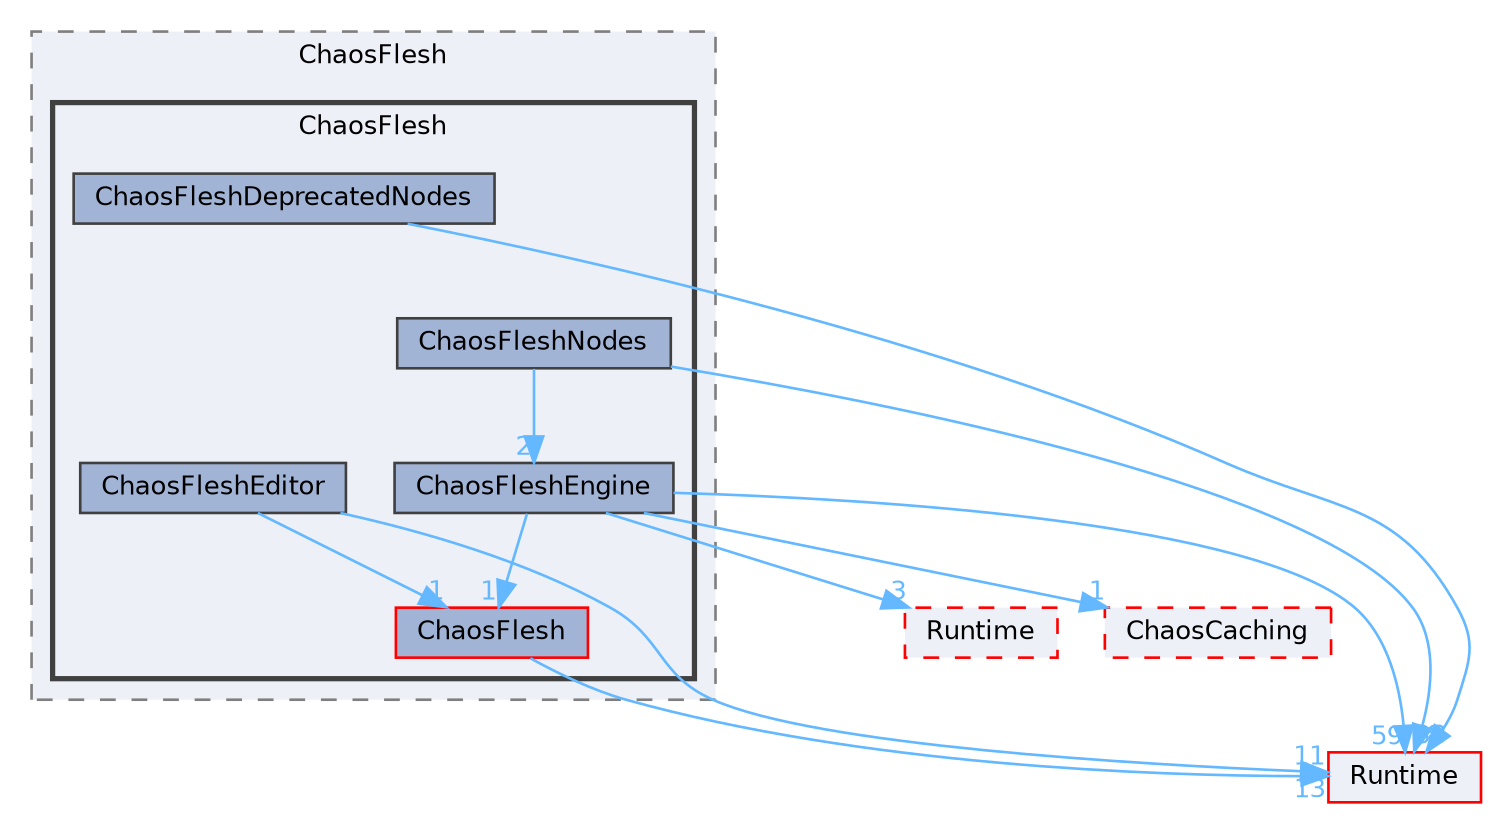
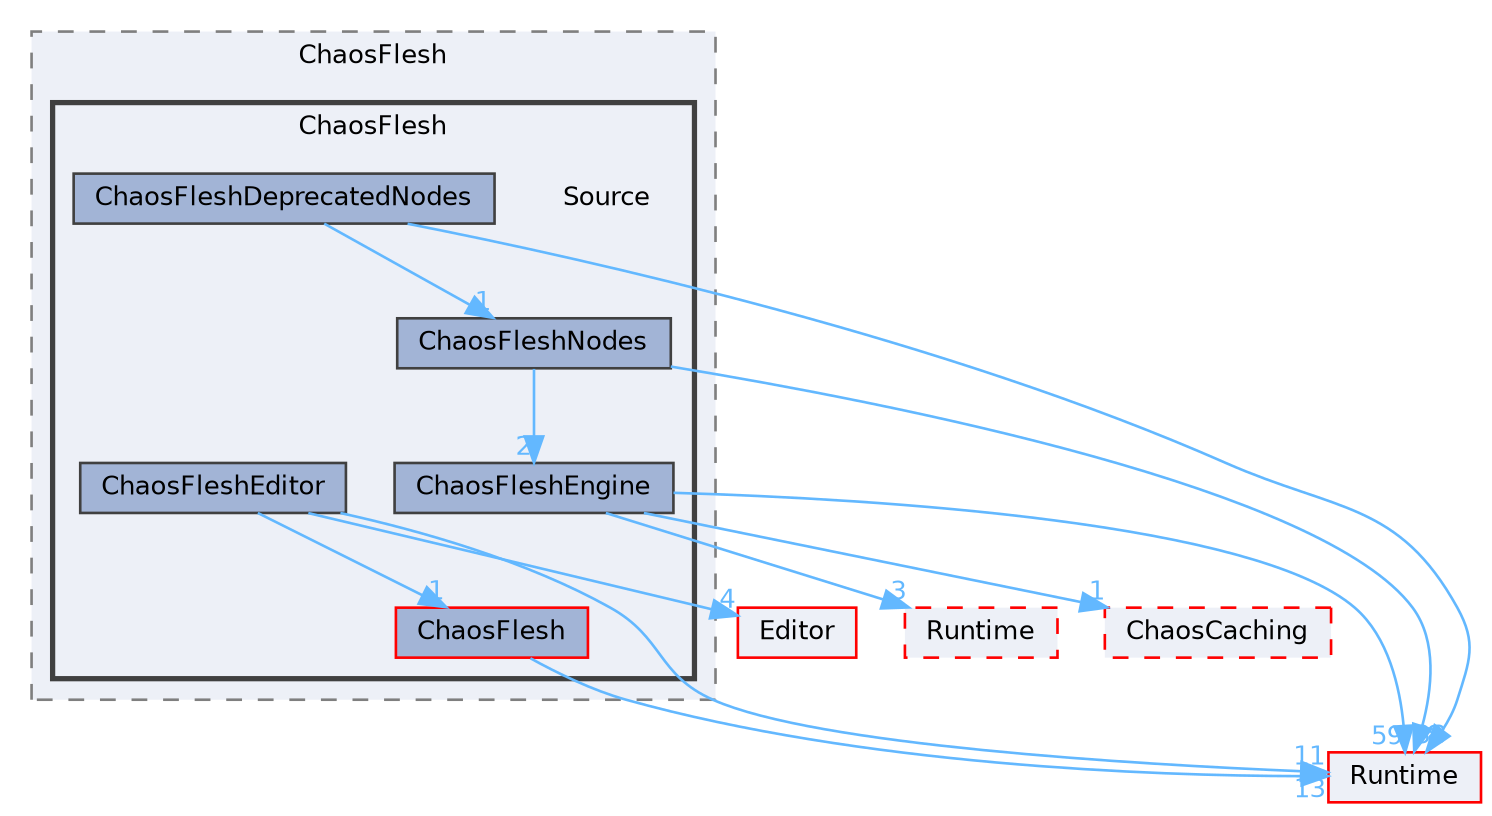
none -> (608, 199)
none -> (397, 264)
(517, 548) -> none
none -> (797, 633)
